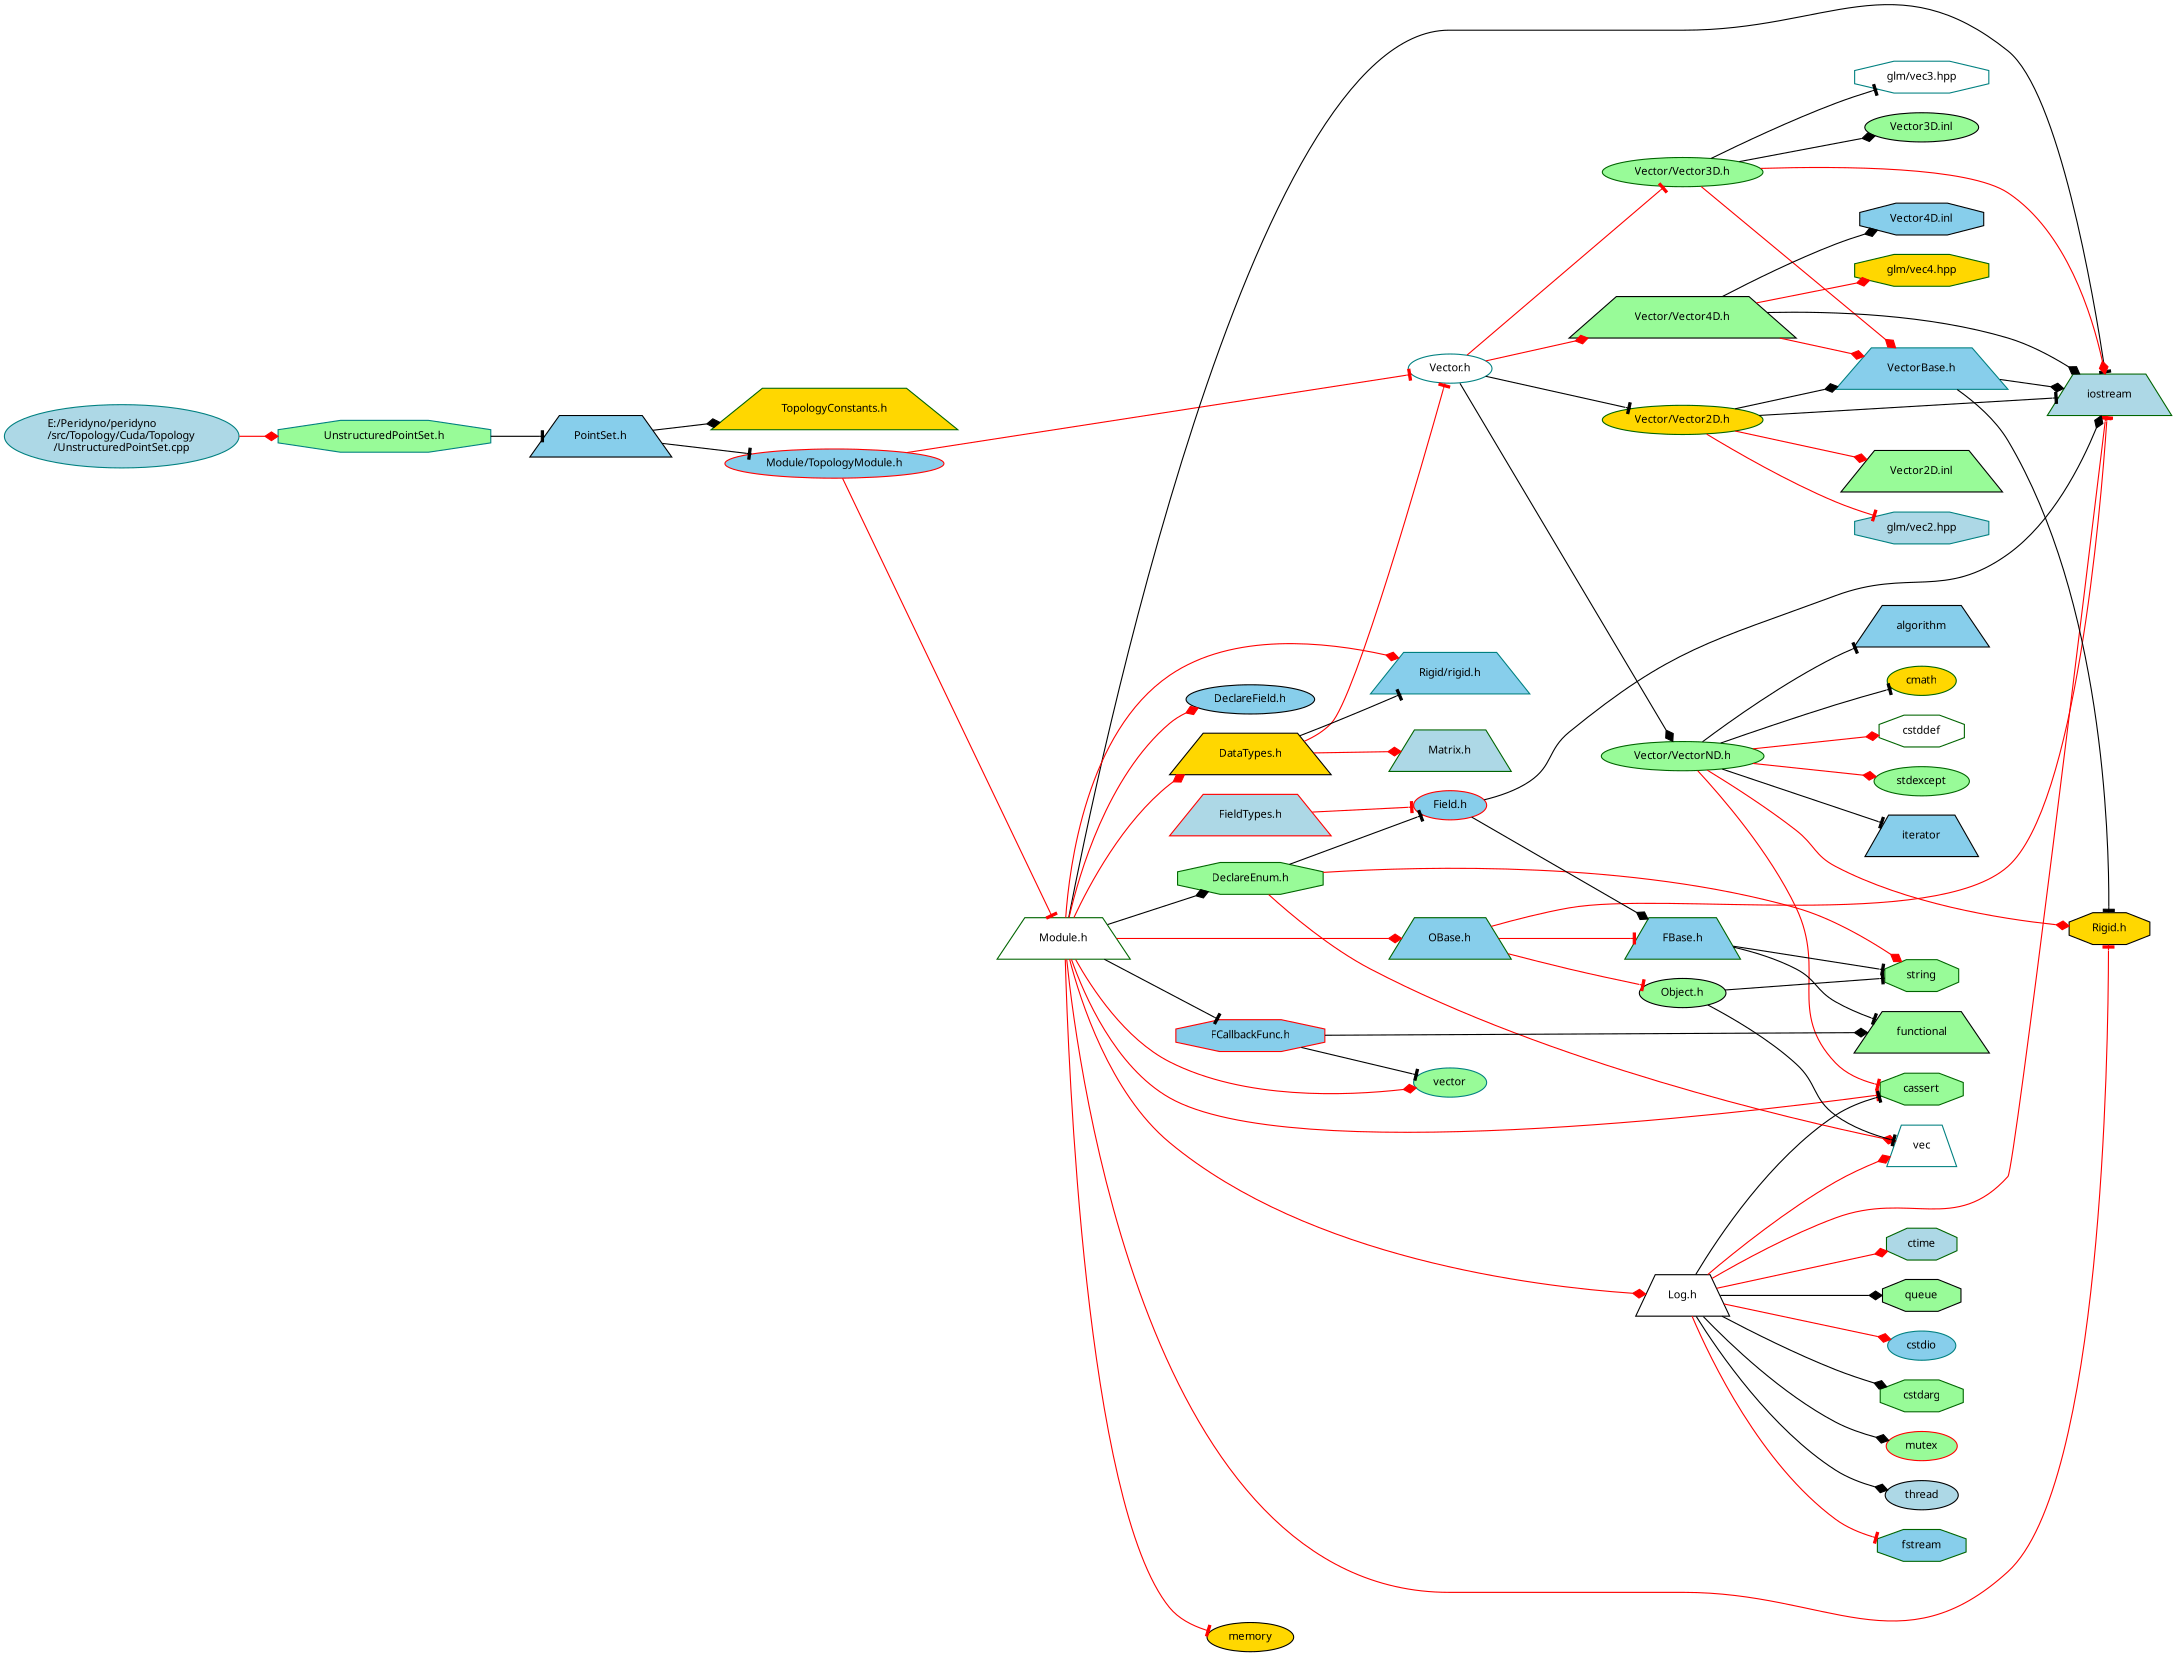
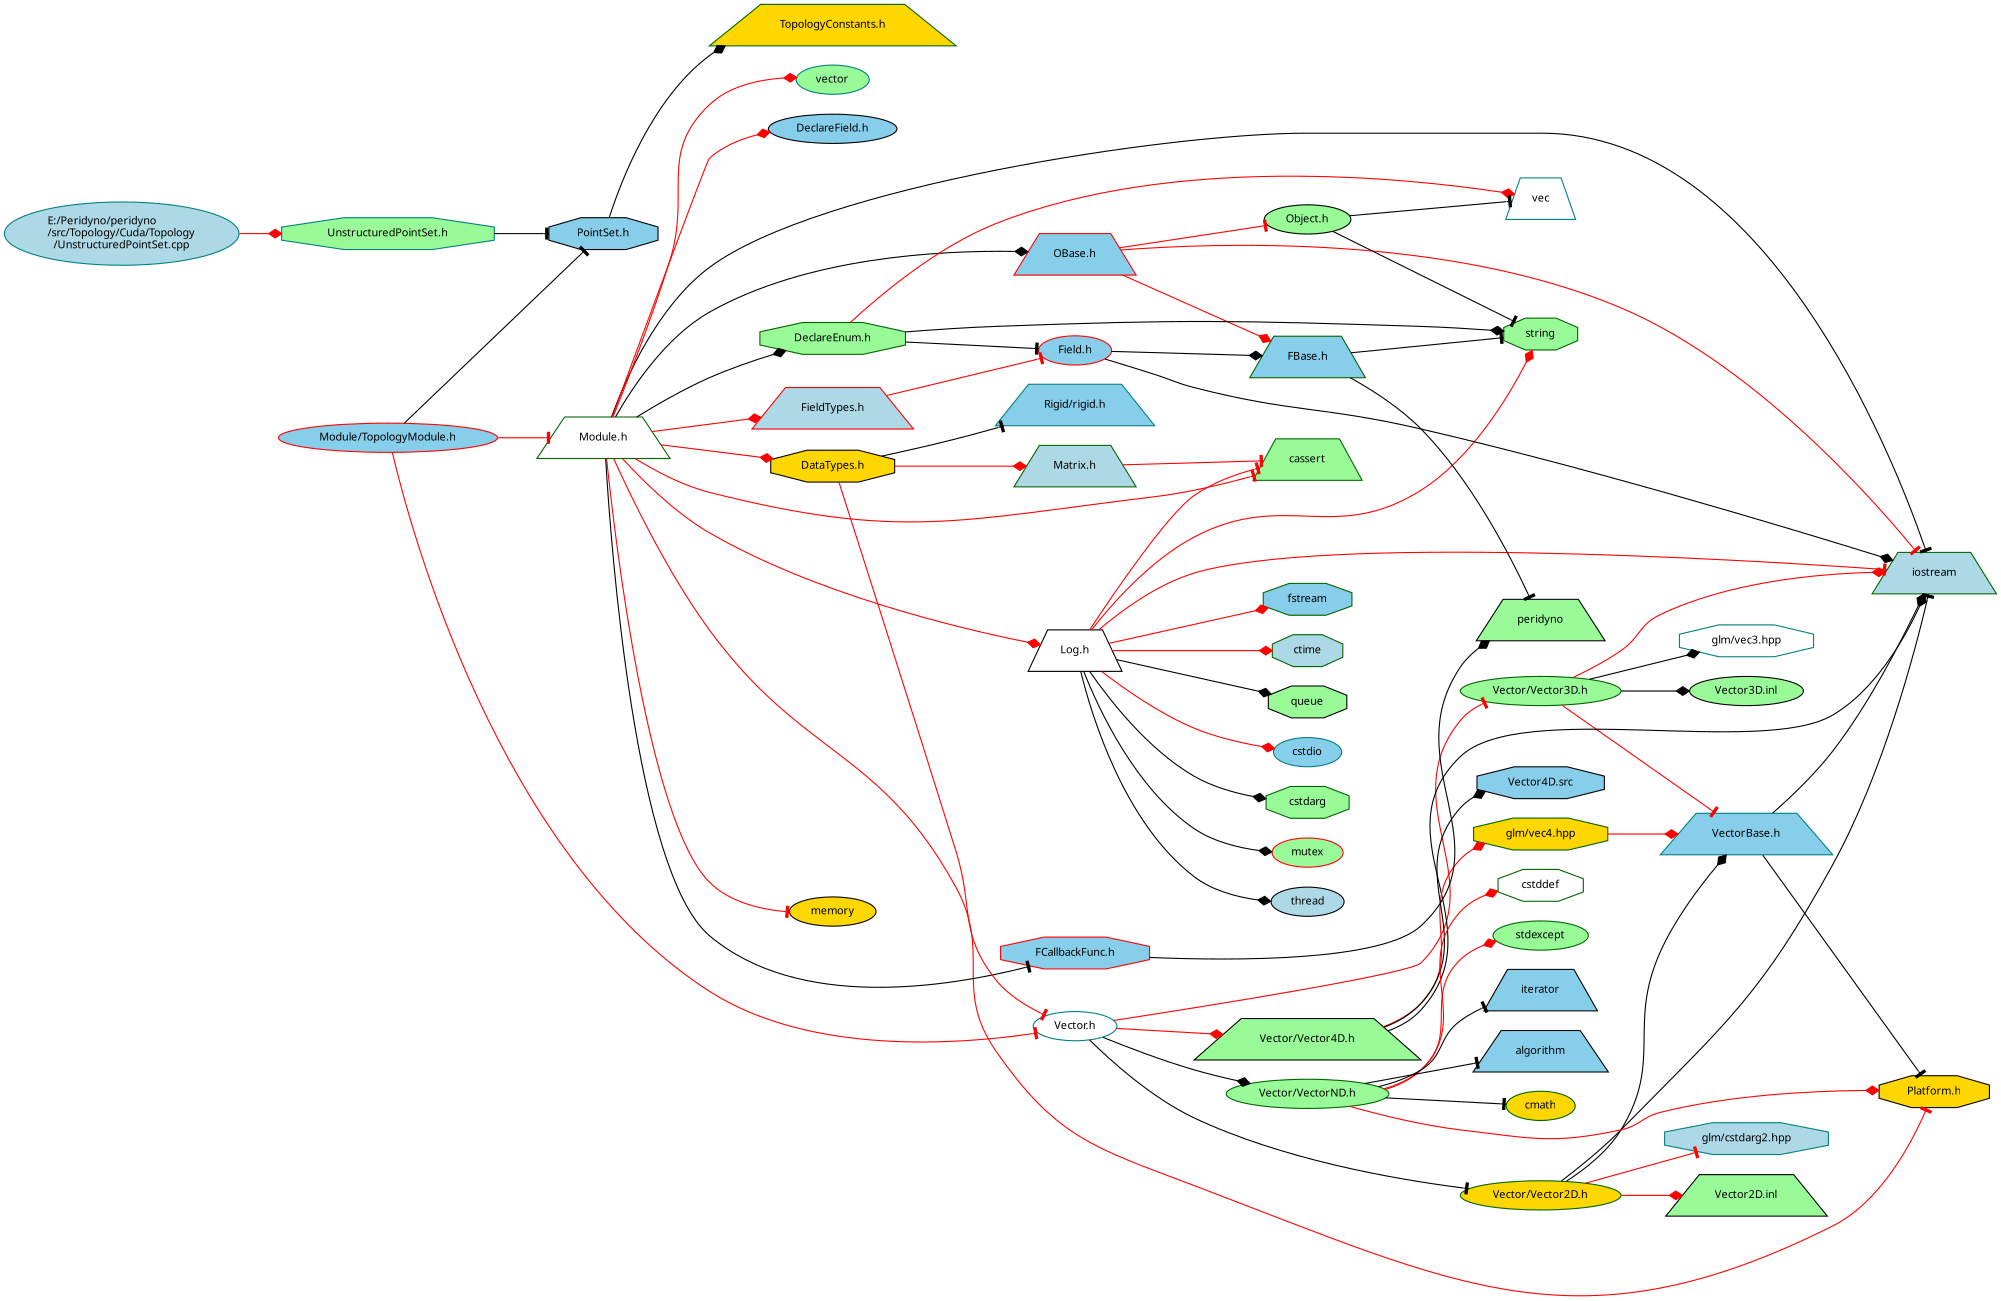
(1790, 122) -> (1638, 667)
(1922, 219) -> (1541, 783)
(1784, 255) -> (1637, 758)
(1815, 346) -> (1636, 834)
(601, 436) -> (603, 234)
(704, 448) -> (493, 338)
(1922, 528) -> (1747, 1139)
(1151, 691) -> (700, 425)
(1250, 754) -> (833, 466)
(1614, 876) -> (1198, 322)
(1803, 926) -> (1190, 463)
(2110, 929) -> (1934, 1092)
(1252, 938) -> (789, 279)
(1450, 938) -> (1075, 254)
(1565, 938) -> (1191, 305)
(1922, 1032) -> (1541, 620)
(1357, 1061) -> none
(1922, 1089) -> (1308, 460)
(1772, 1171) -> (1158, 533)
(1789, 1212) -> (1322, 516)
(1763, 1444) -> (1182, 627)
